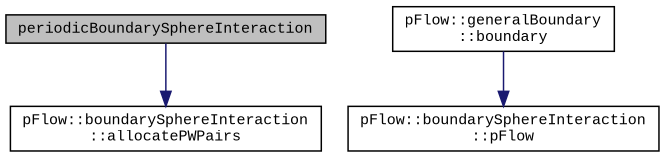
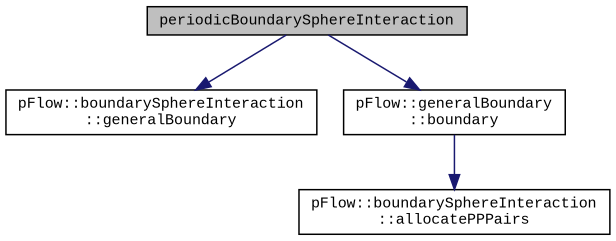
none -> (367, 58)
(166, 129) -> (161, 112)
(504, 129) -> (454, 212)
